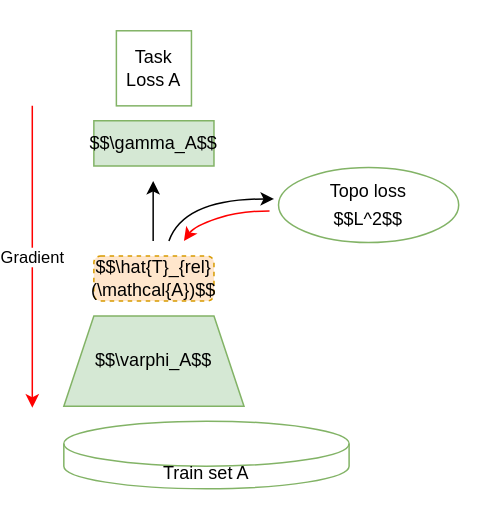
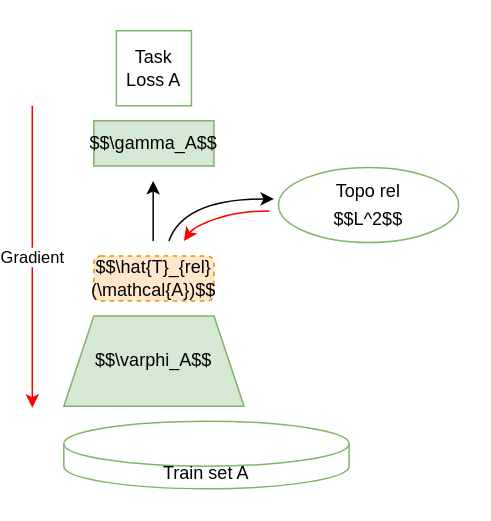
(368, 195) -> (368, 195)
